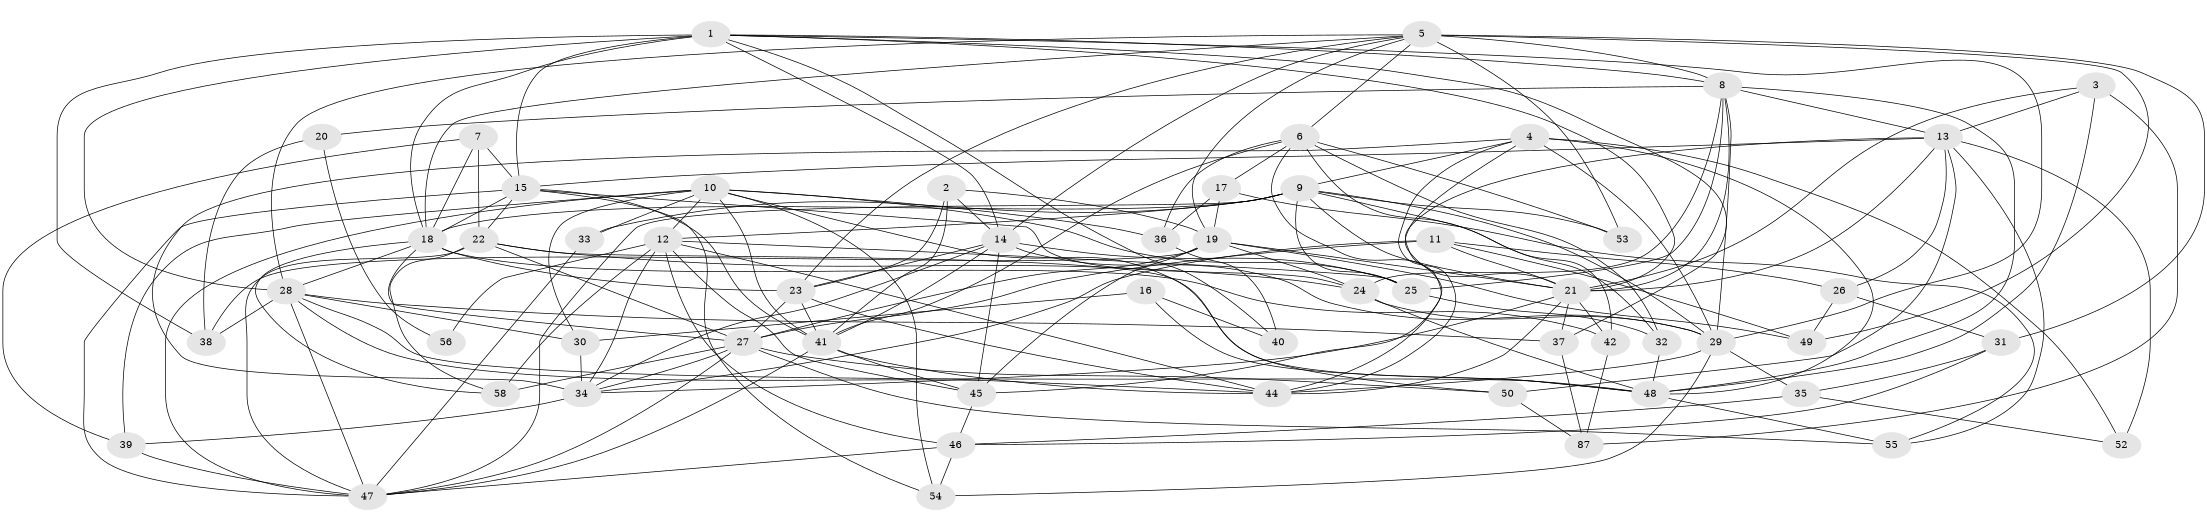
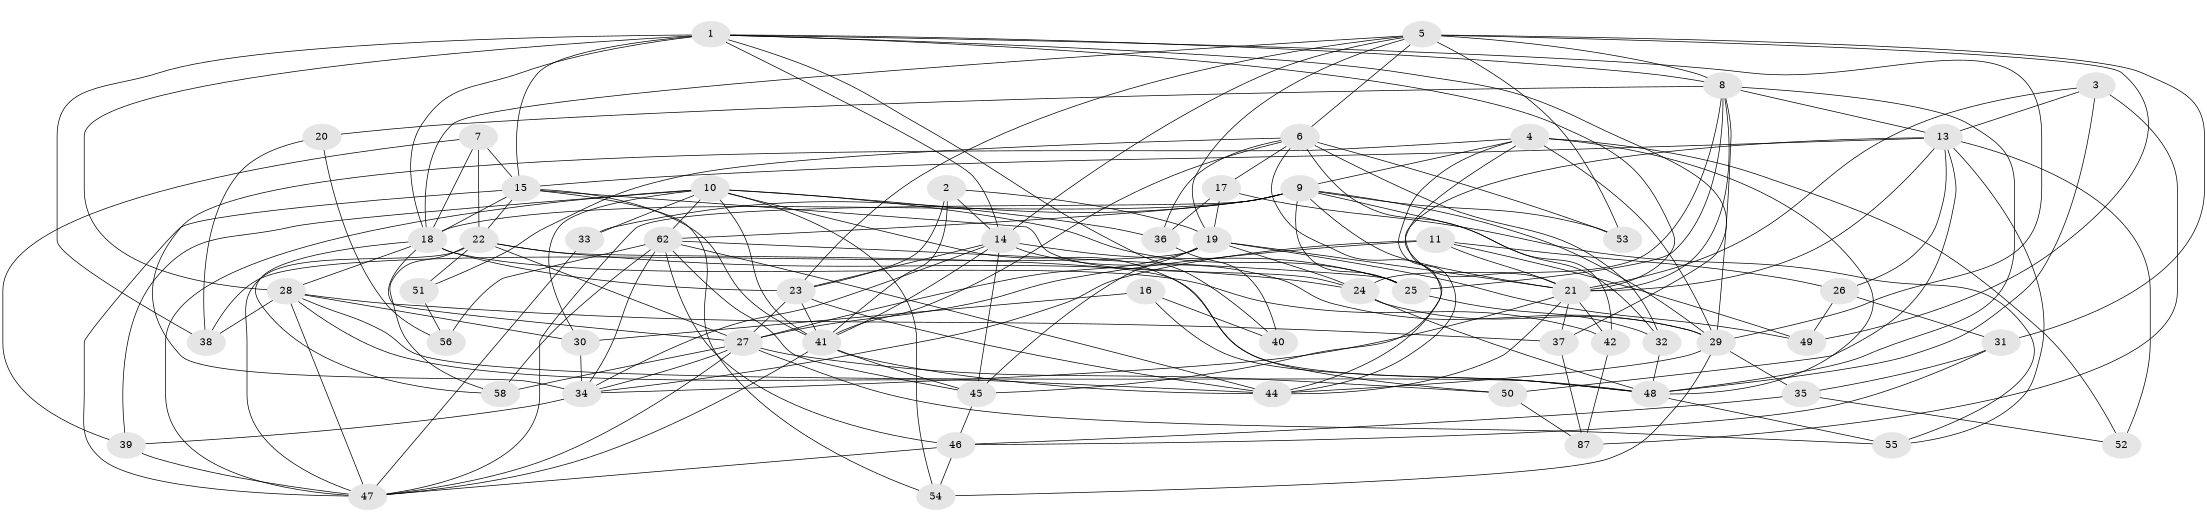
(797, 49) -> none
(663, 240) -> (663, 240)
none -> (419, 291)
